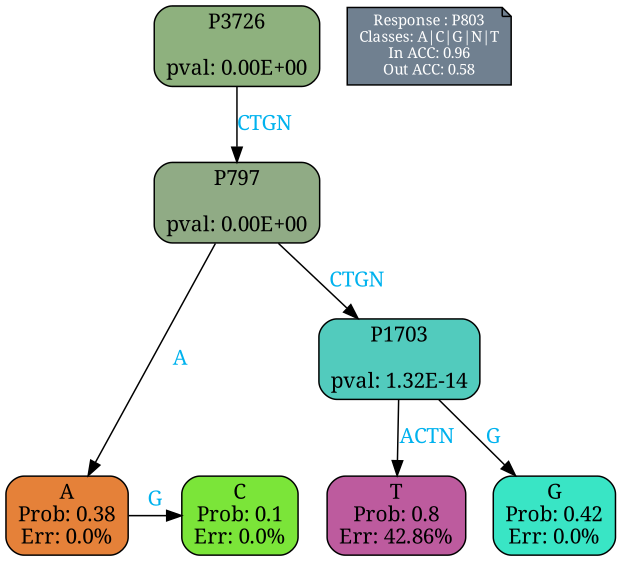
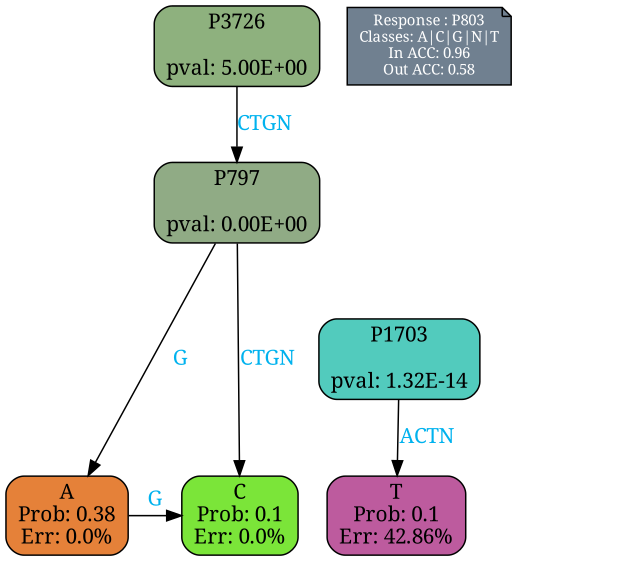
(237, 46) -> (237, 46)
(313, 276) -> (238, 352)
(180, 359) -> (180, 359)
(396, 516) -> (396, 516)
(554, 516) -> none
